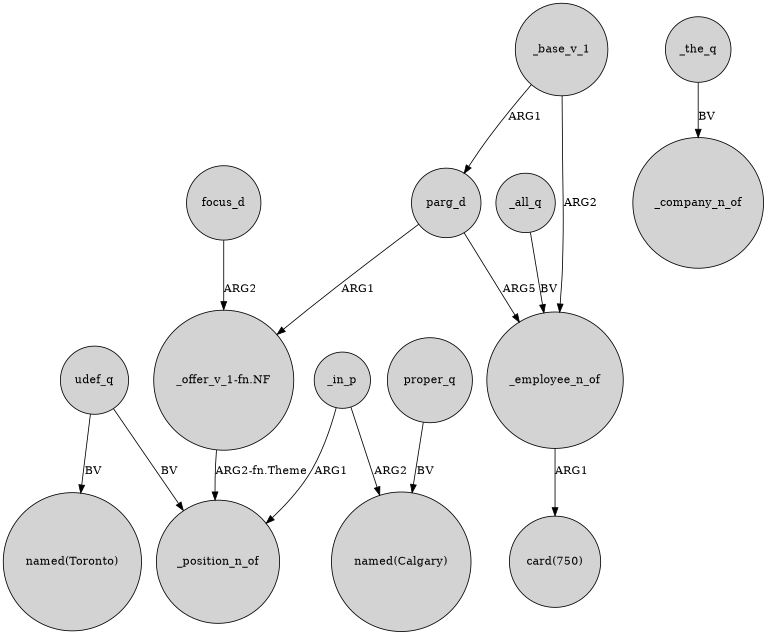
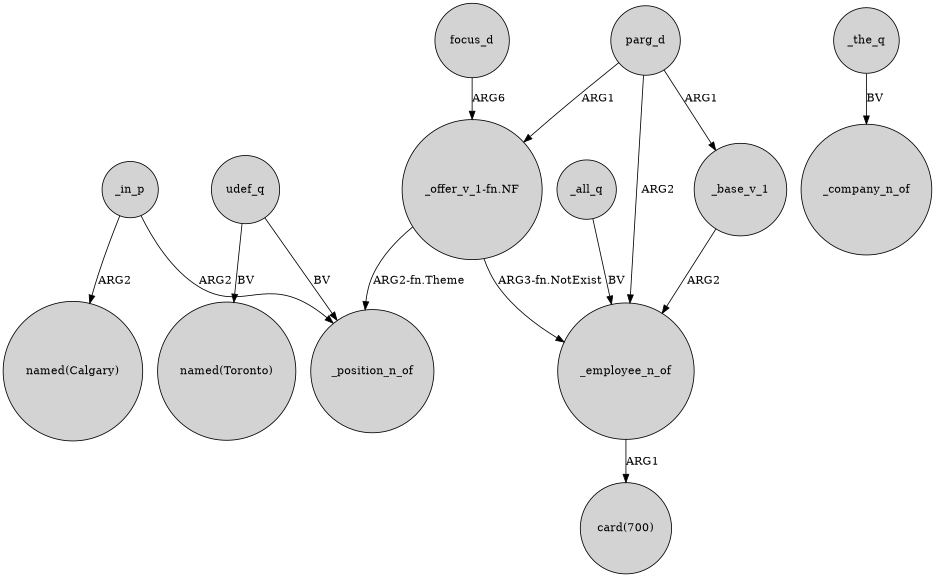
(499, 124) -> (688, 107)
(241, 289) -> (489, 99)
(519, 289) -> (658, 190)
none -> (514, 304)
(430, 380) -> none
(331, 471) -> (216, 281)
(555, 562) -> (626, 528)
